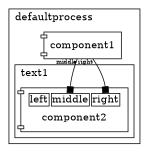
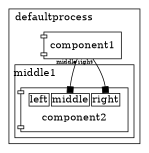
(35, 73) -> (35, 73)
